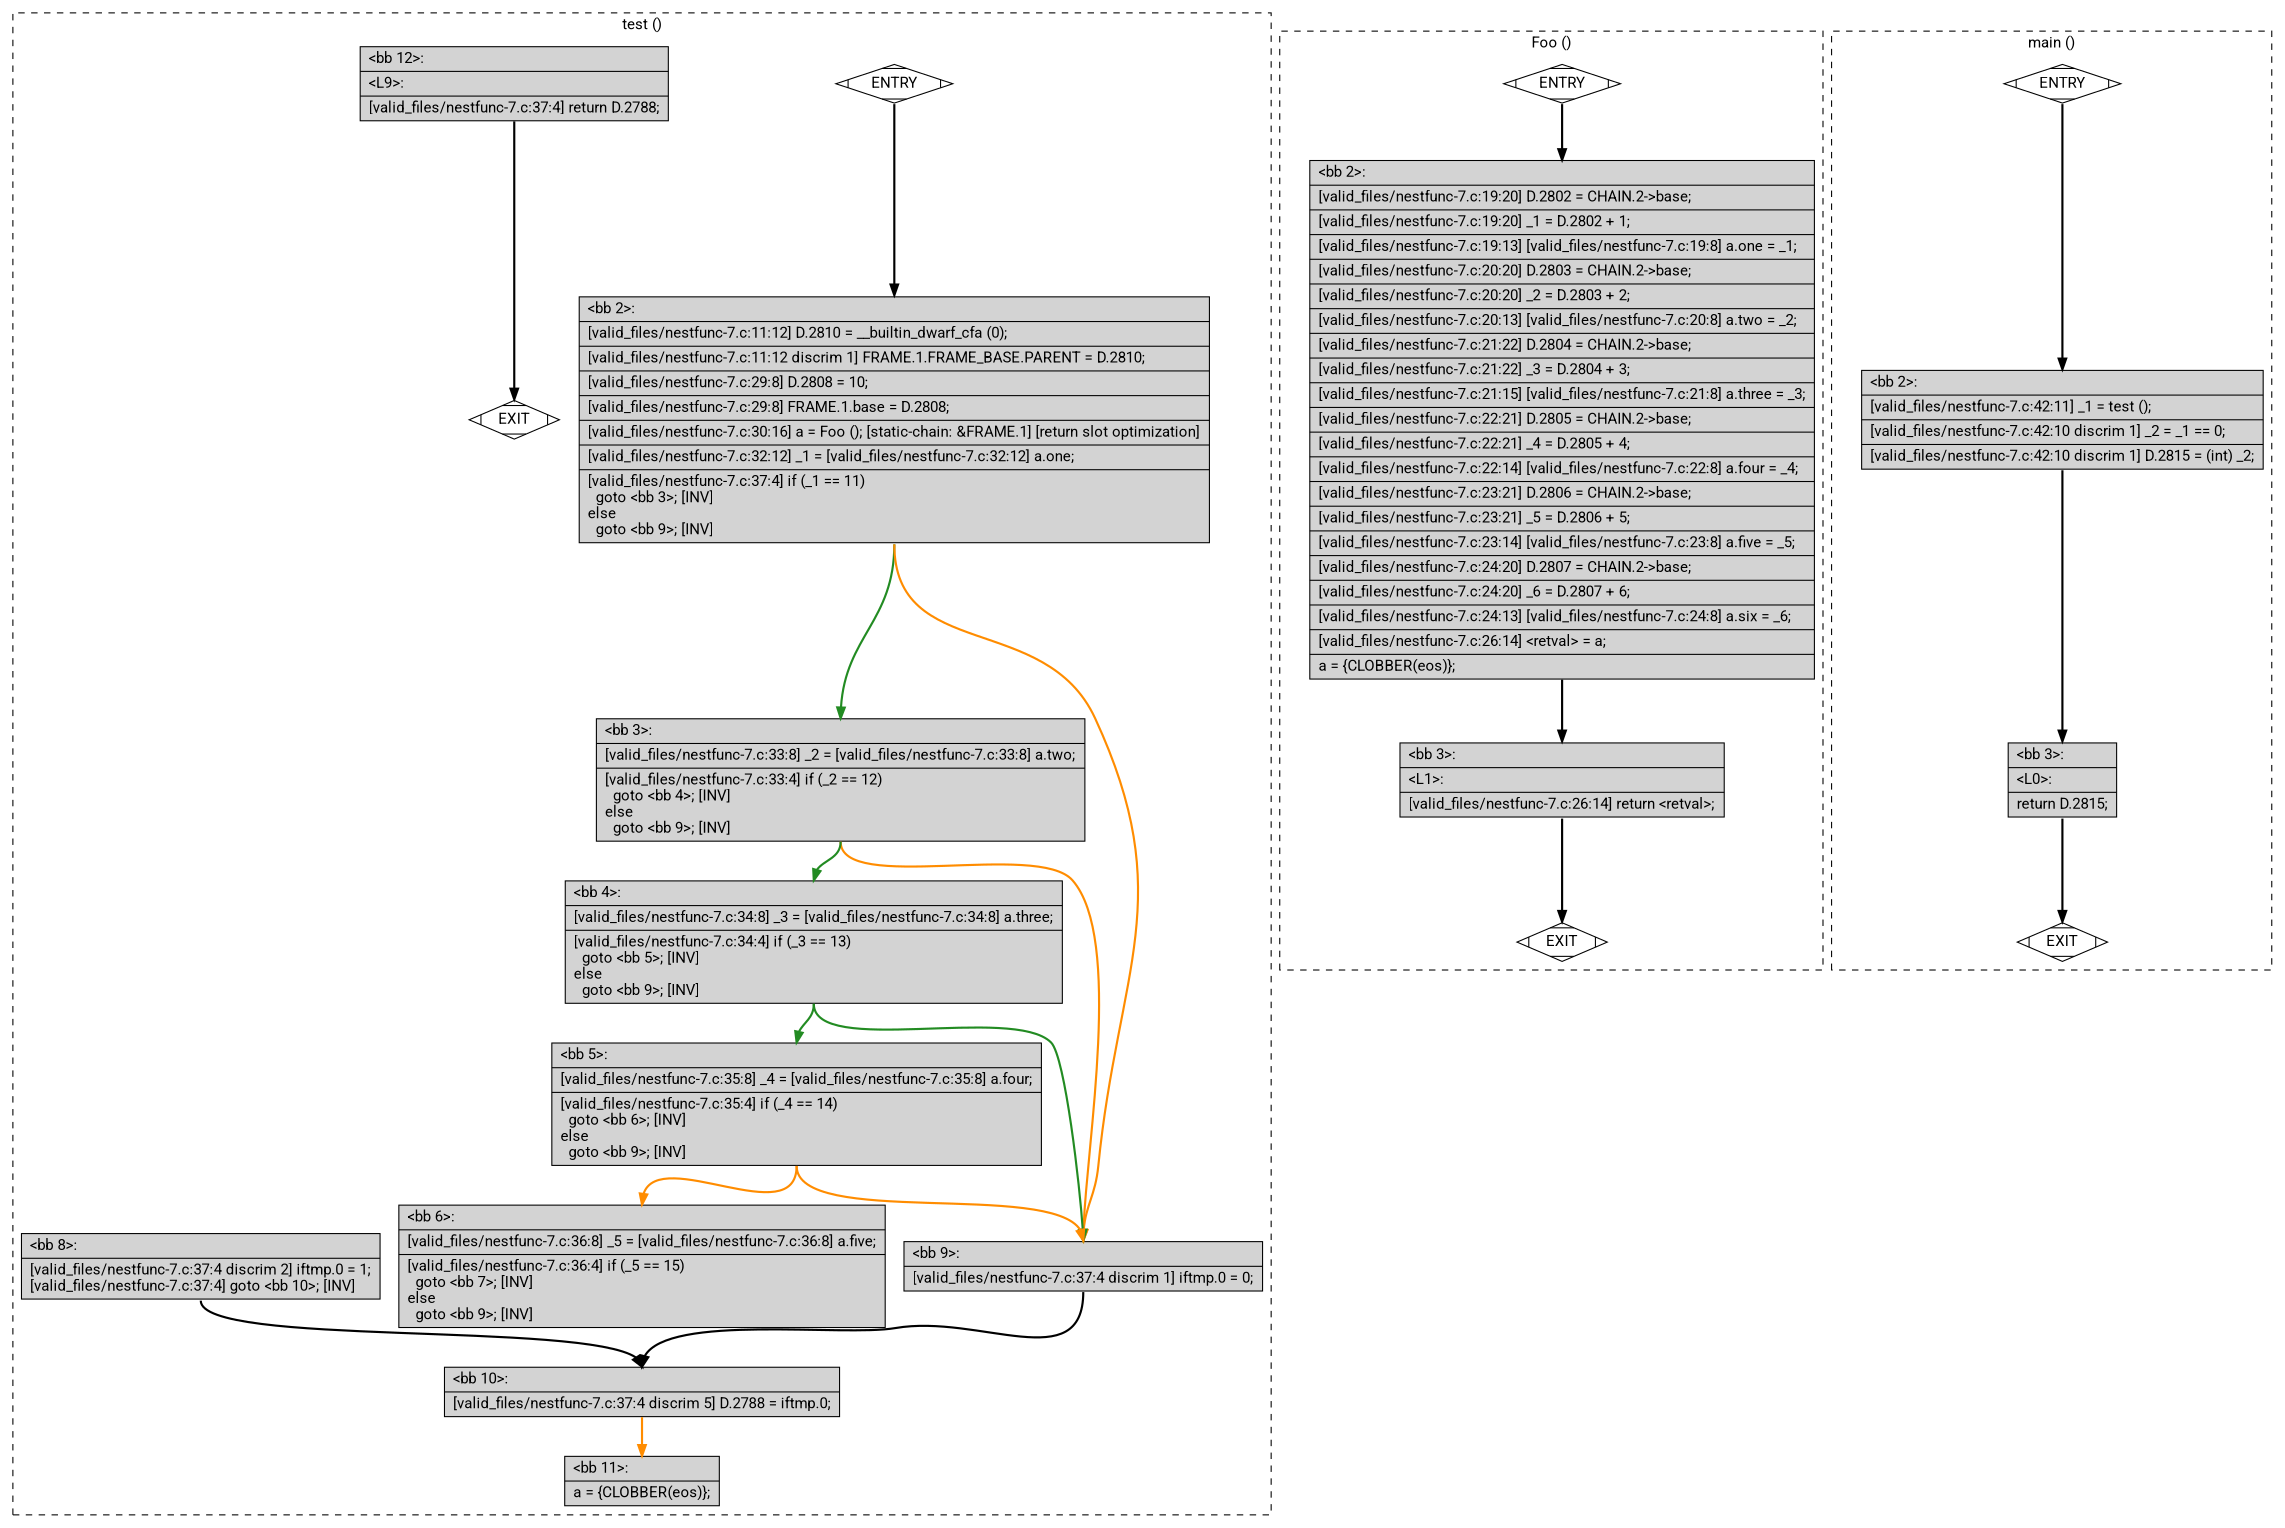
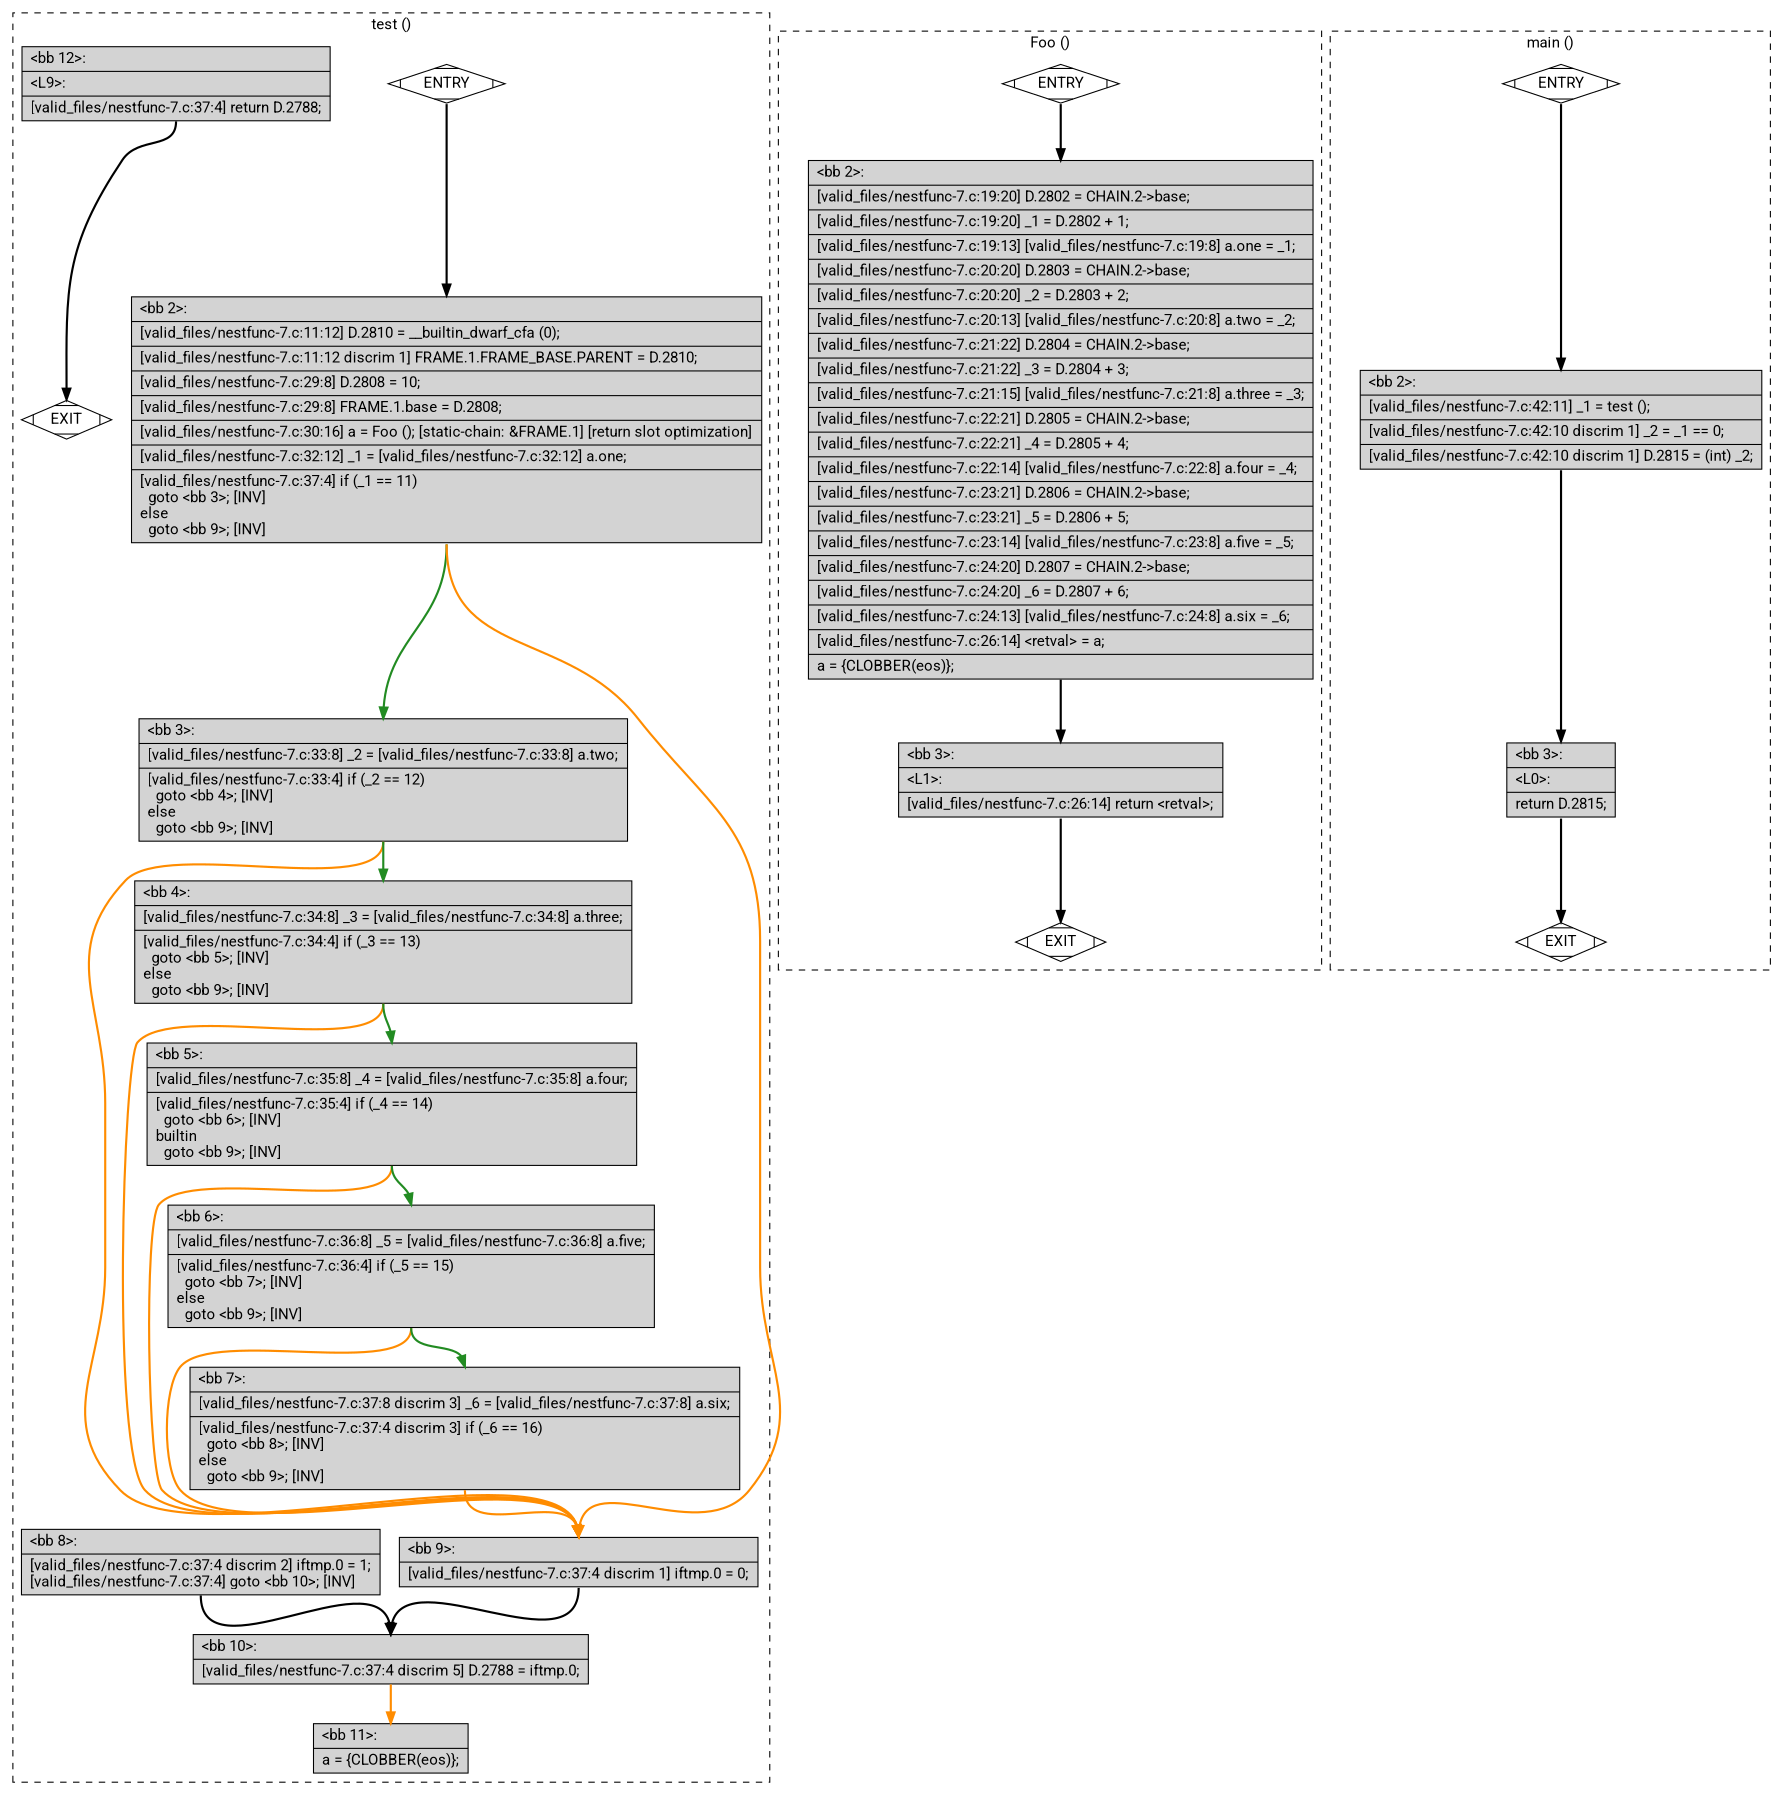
(1024, 1031) -> (125, 1360)
(575, 1136) -> (177, 1136)
(725, 1186) -> (398, 1181)
none -> (465, 1428)
none -> (196, 1499)
